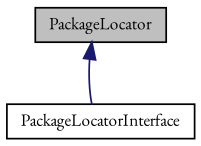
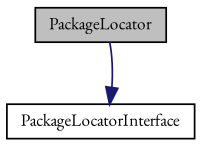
(89, 82) -> (112, 65)
